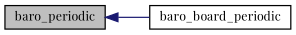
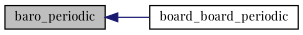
(220, 17) -> (224, 17)
